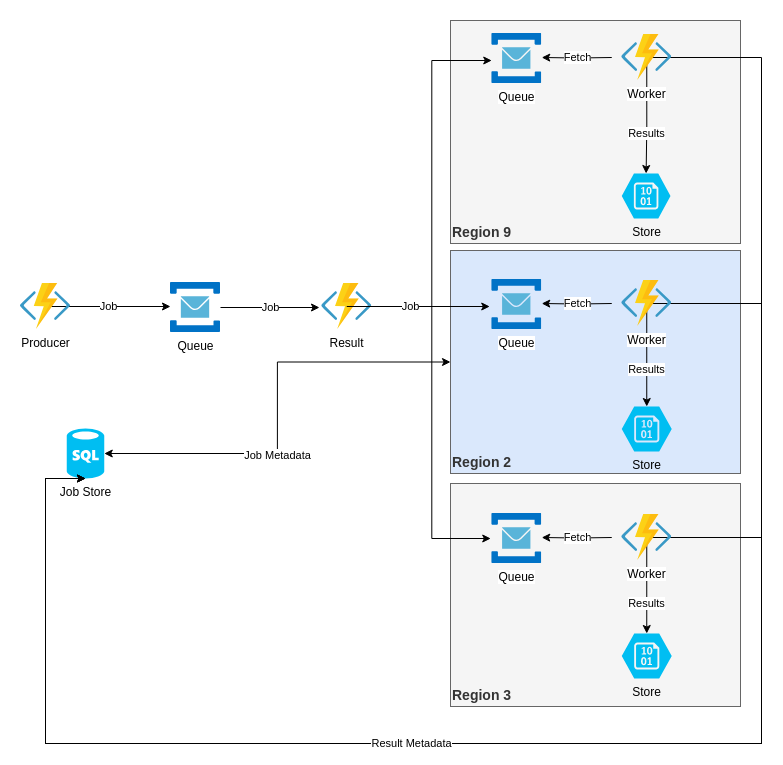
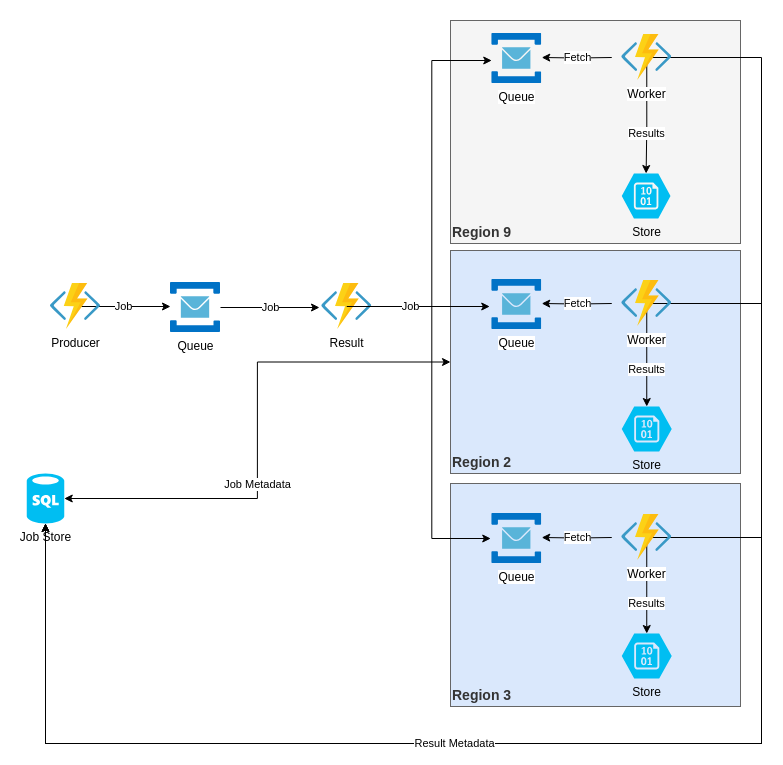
(46, 307) -> (76, 307)
(86, 454) -> (46, 499)
(596, 595) -> (596, 595)
